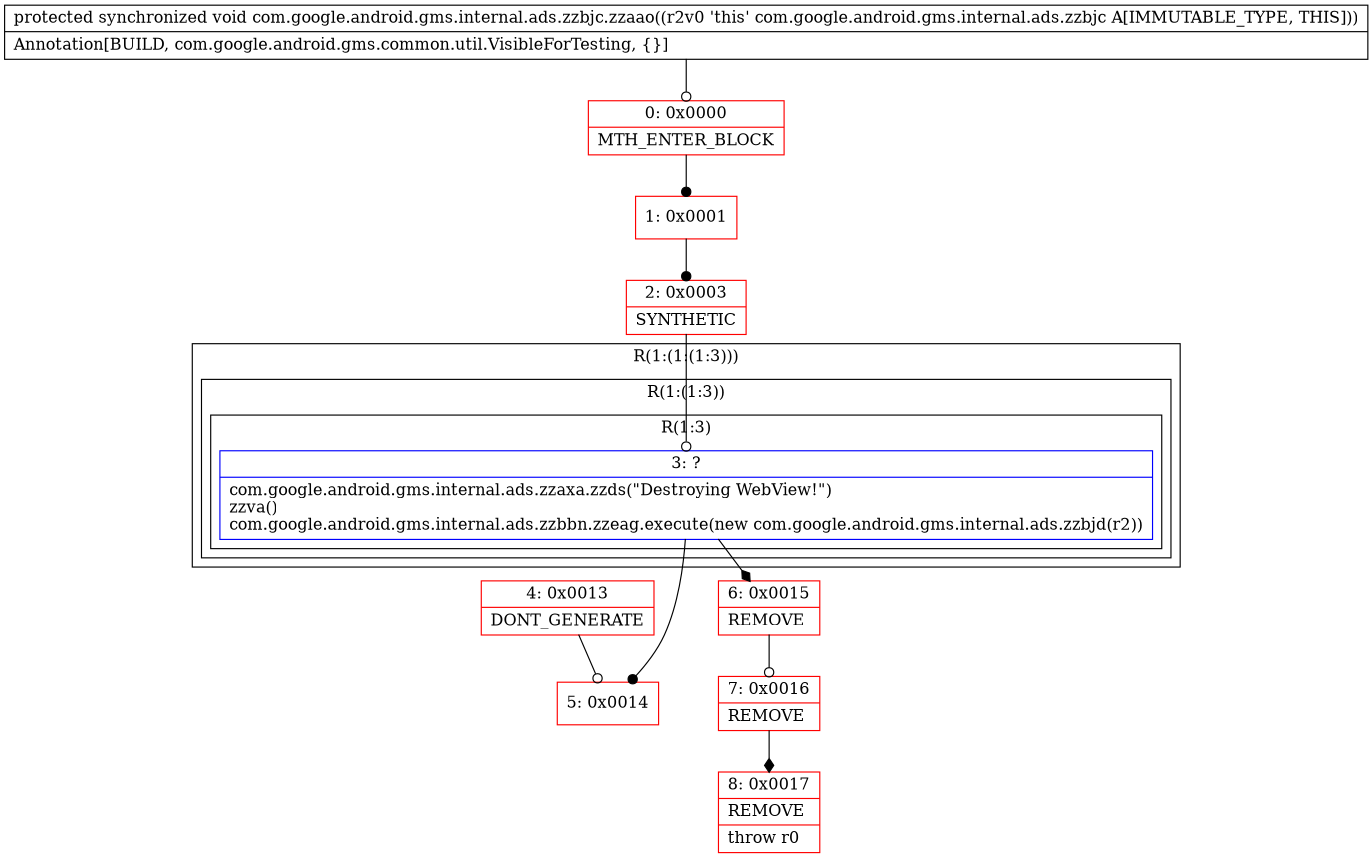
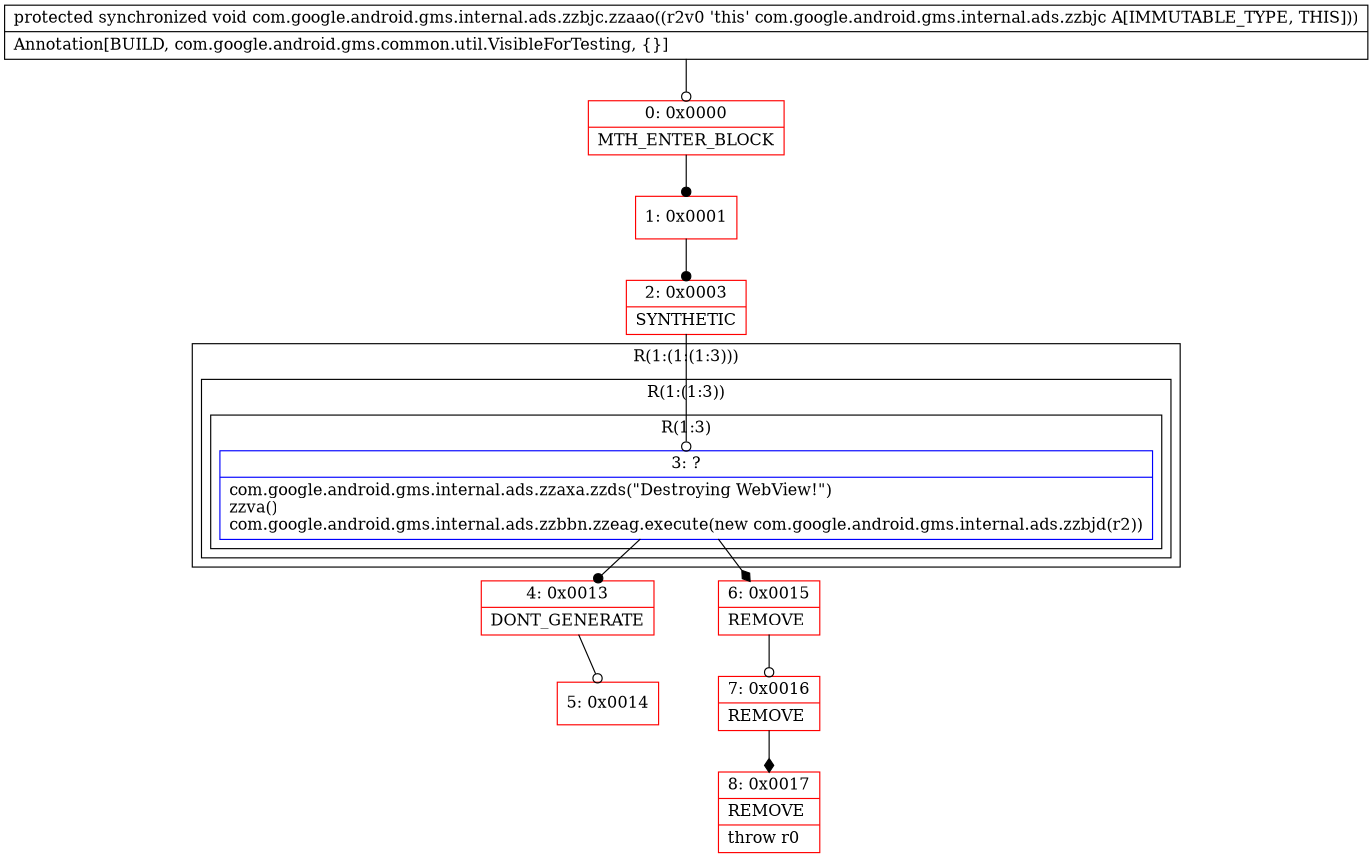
(673, 612) -> (621, 557)
